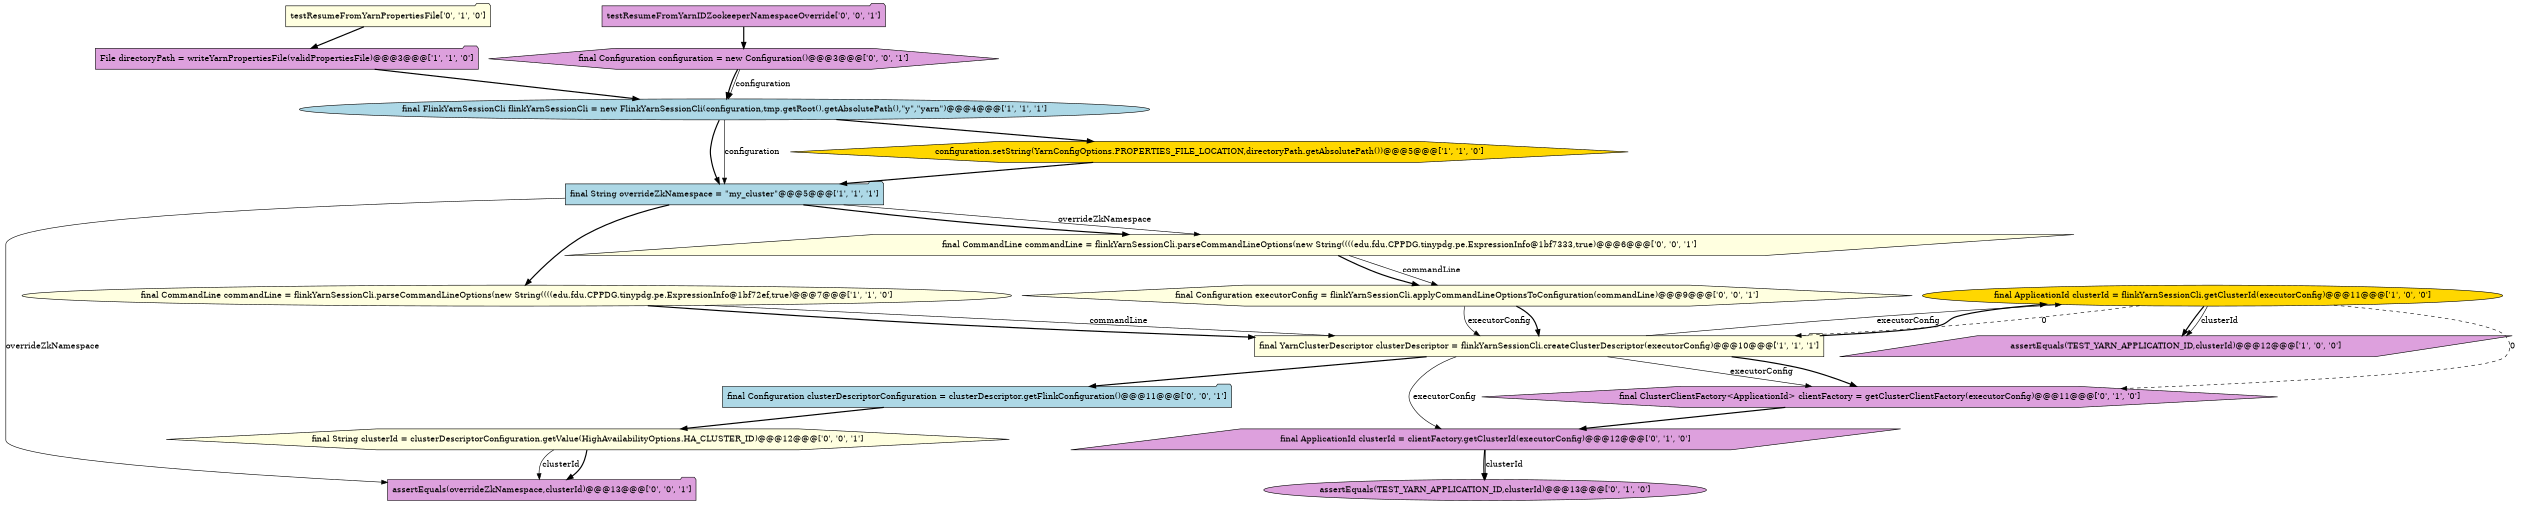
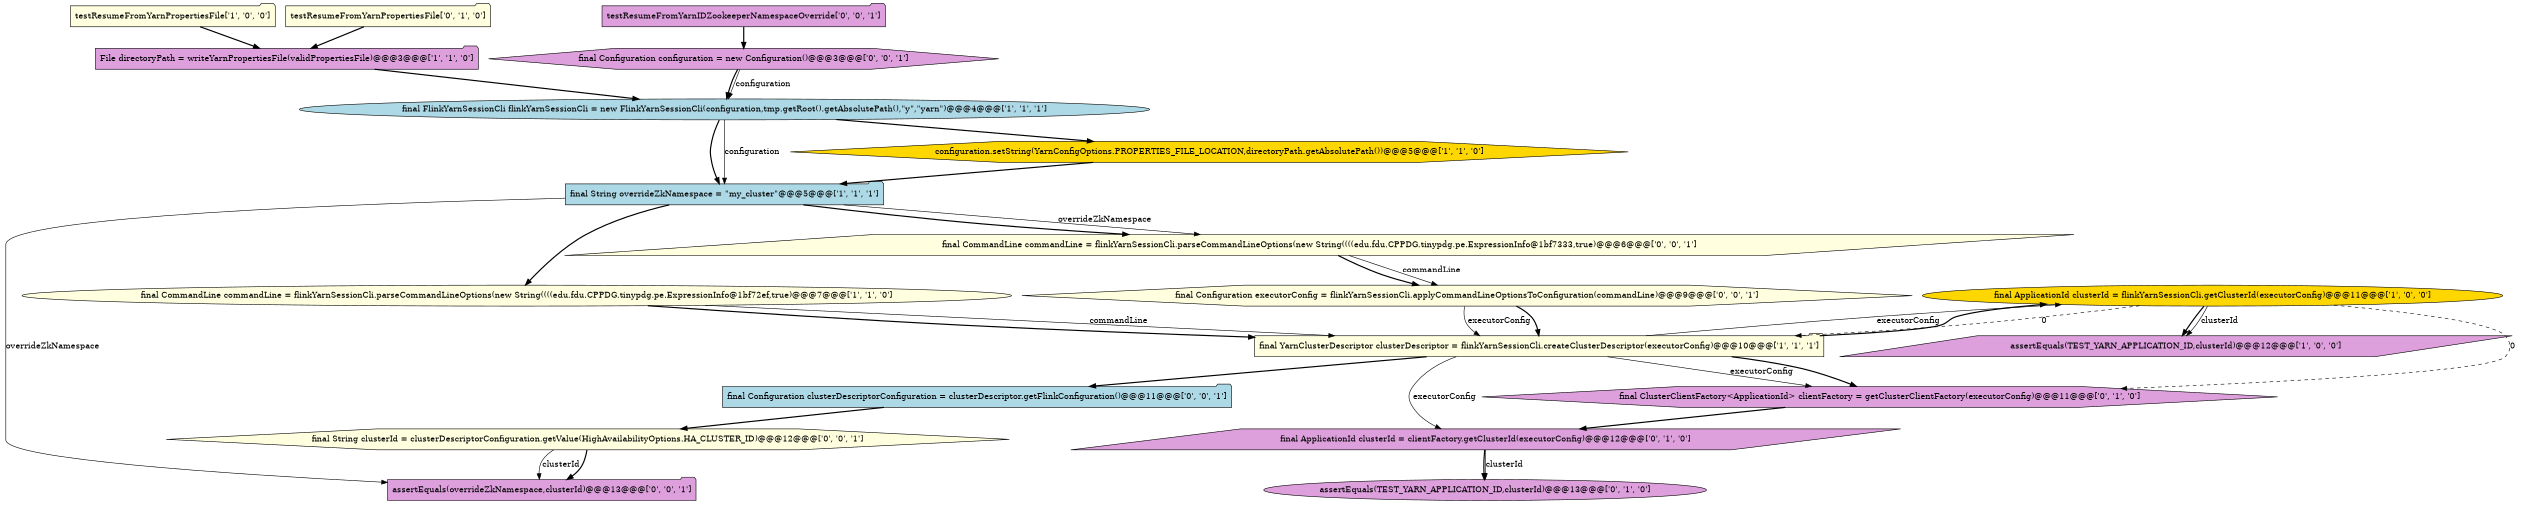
none -> (173, 16)
